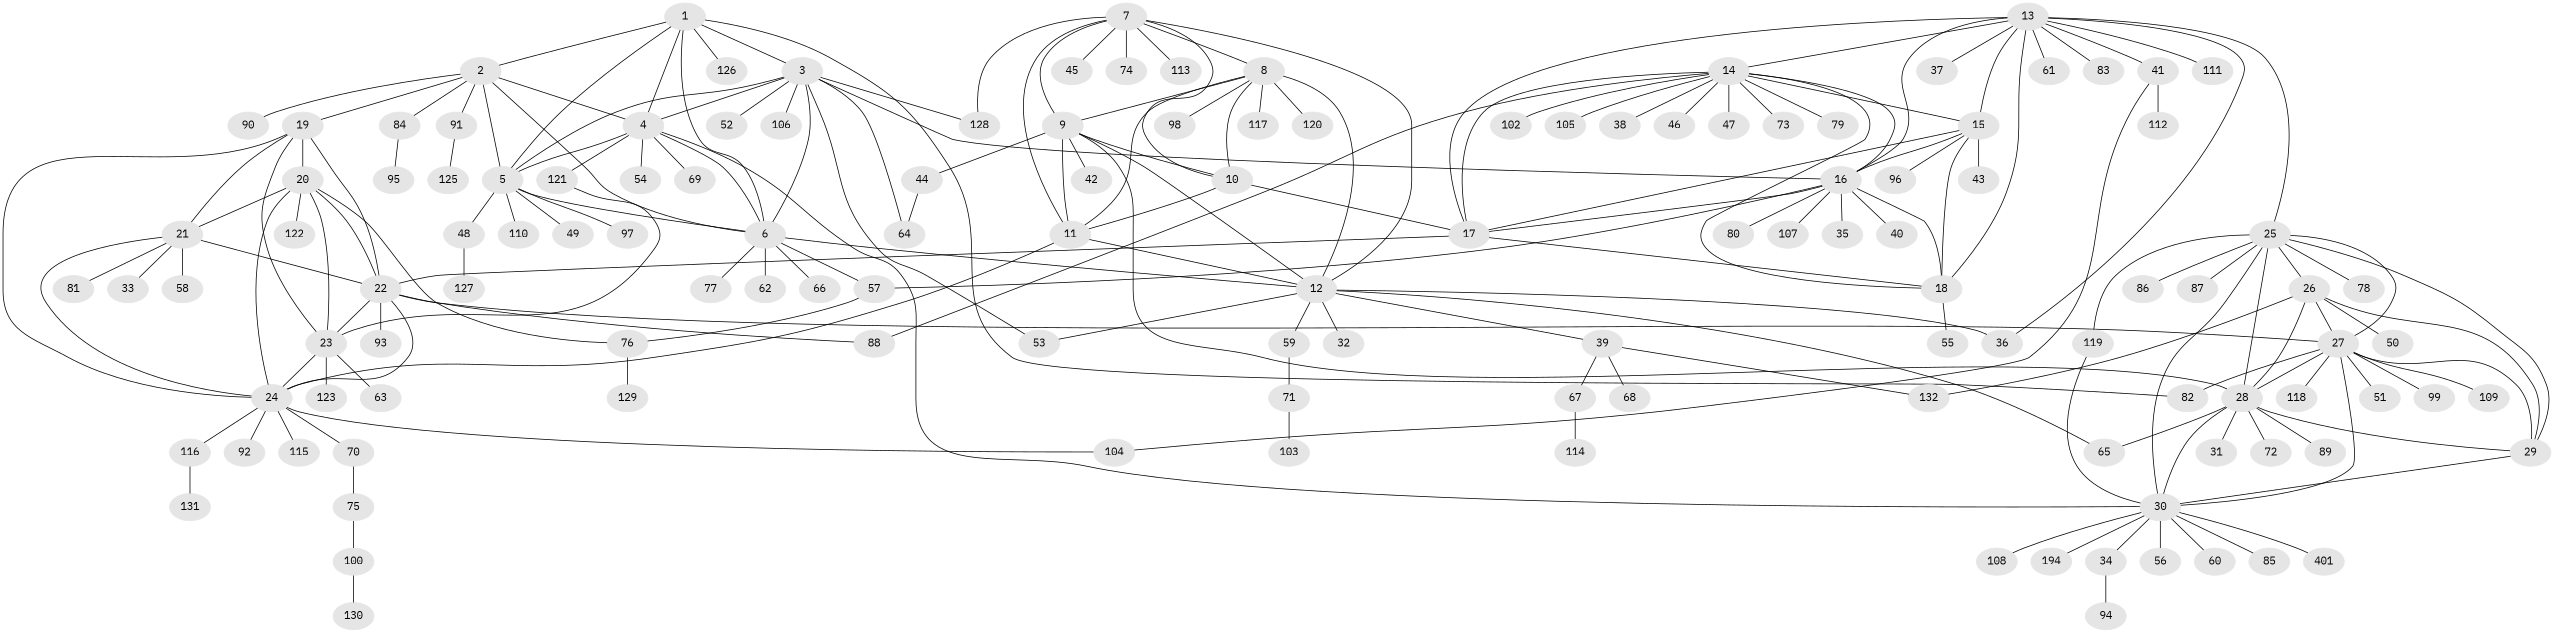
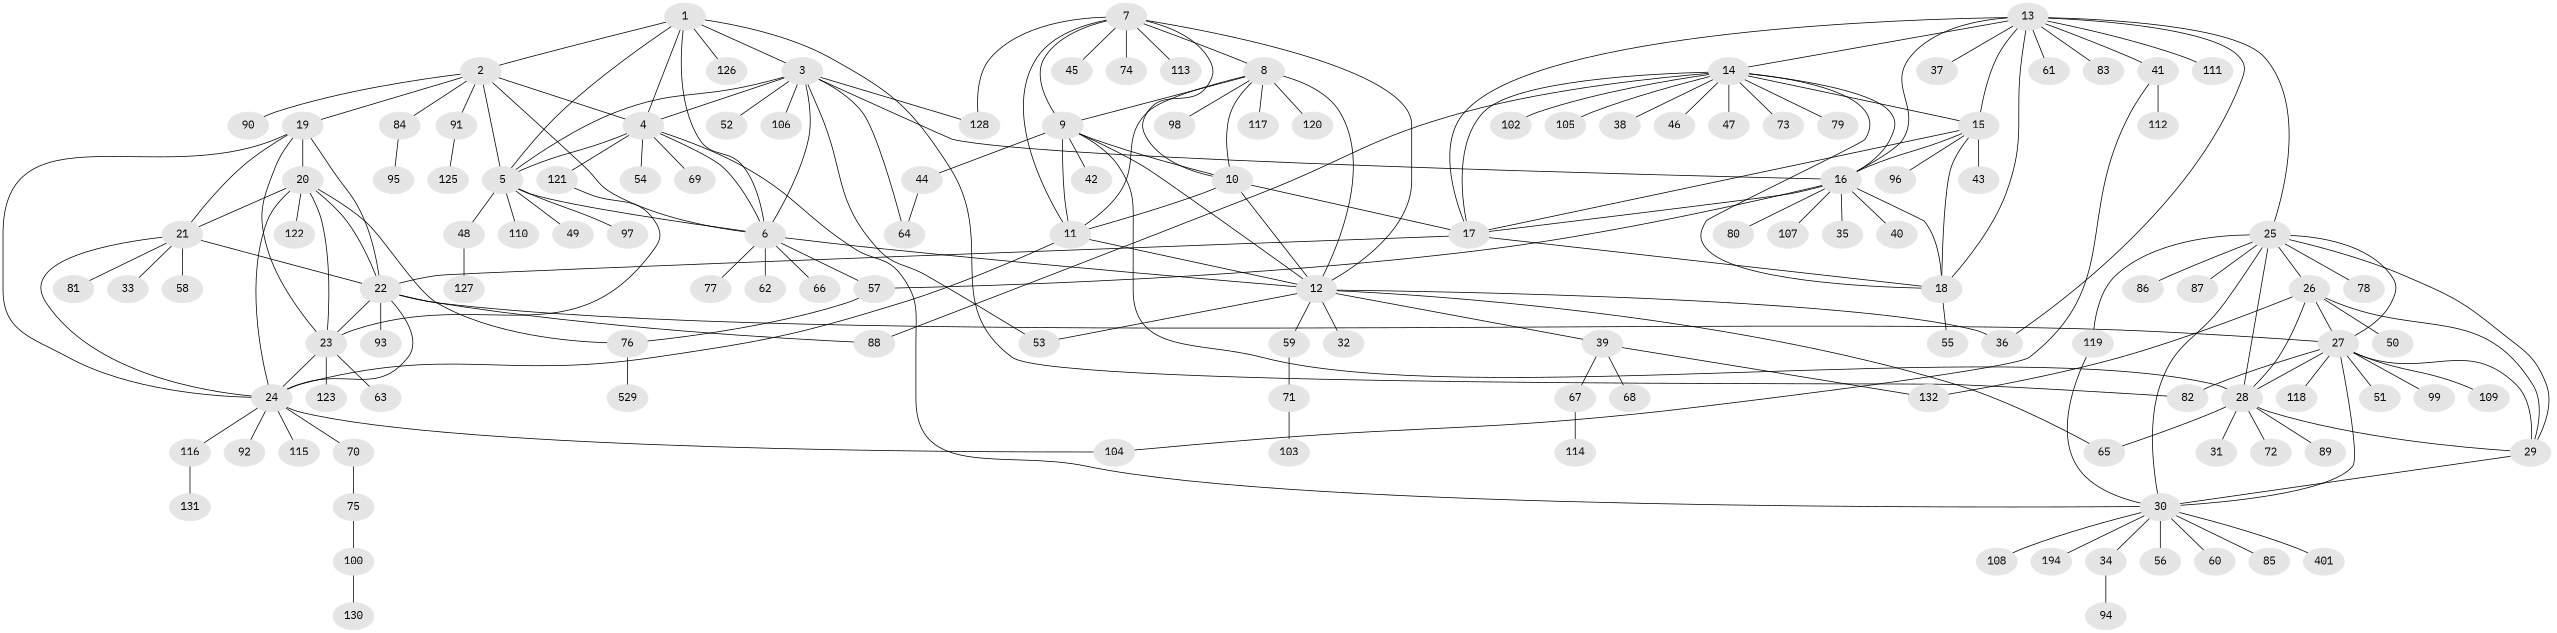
none -> (1274, 235)
(628, 398) -> (628, 398)
(2186, 444) -> none
